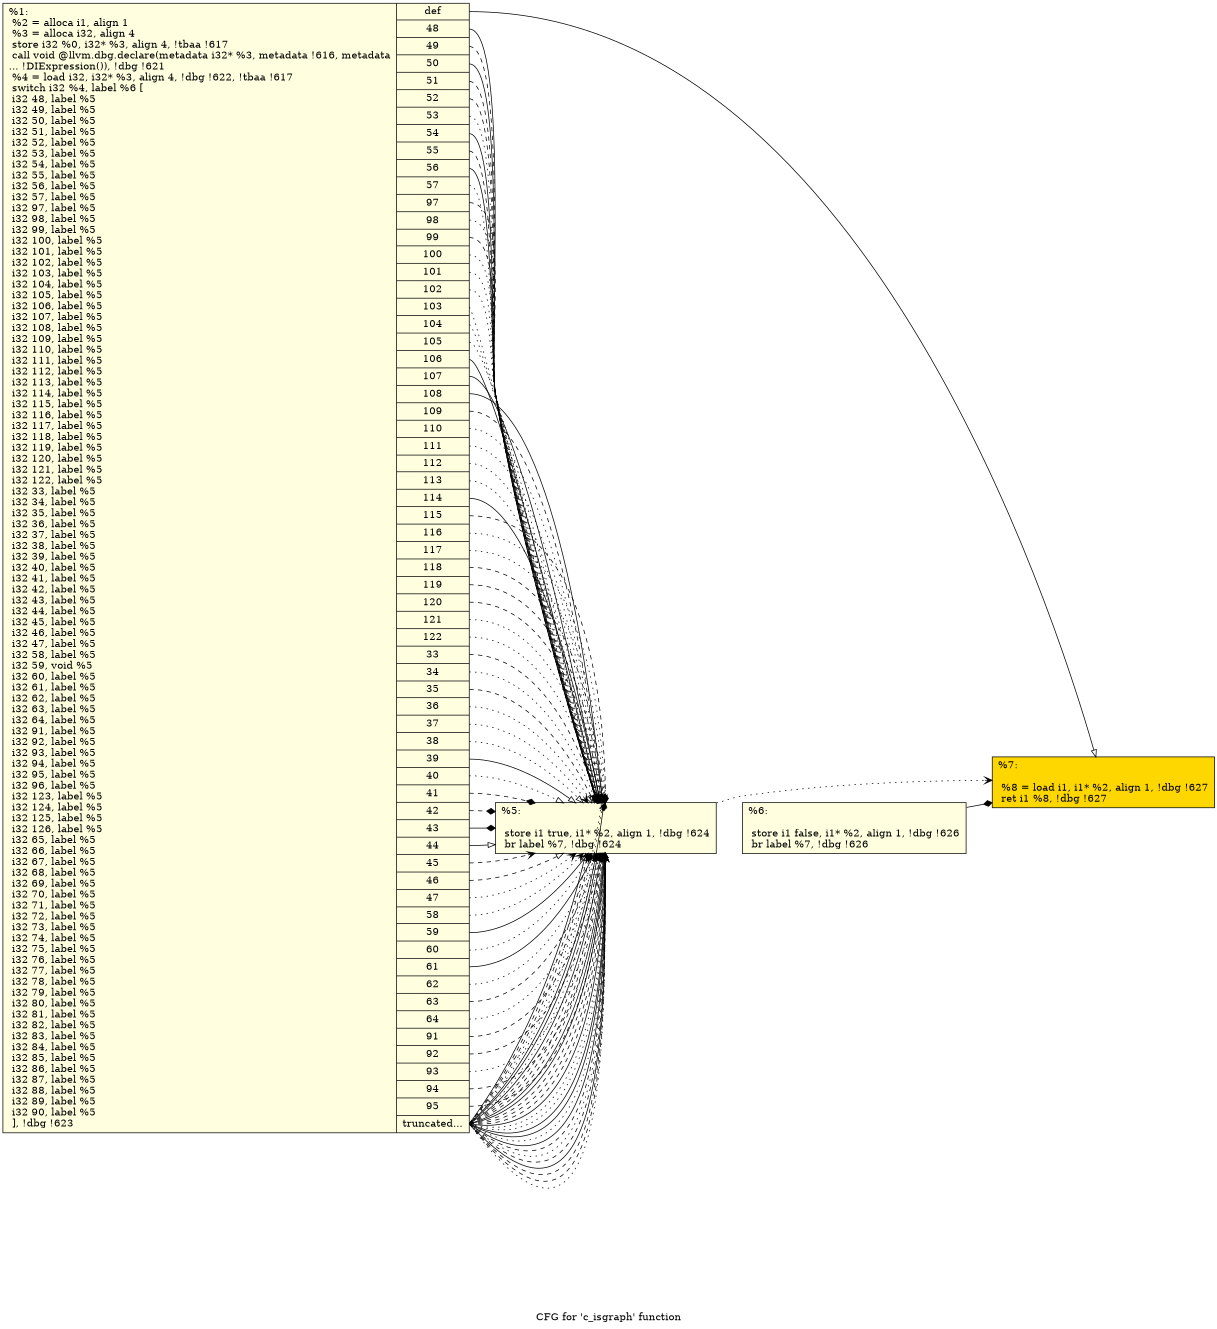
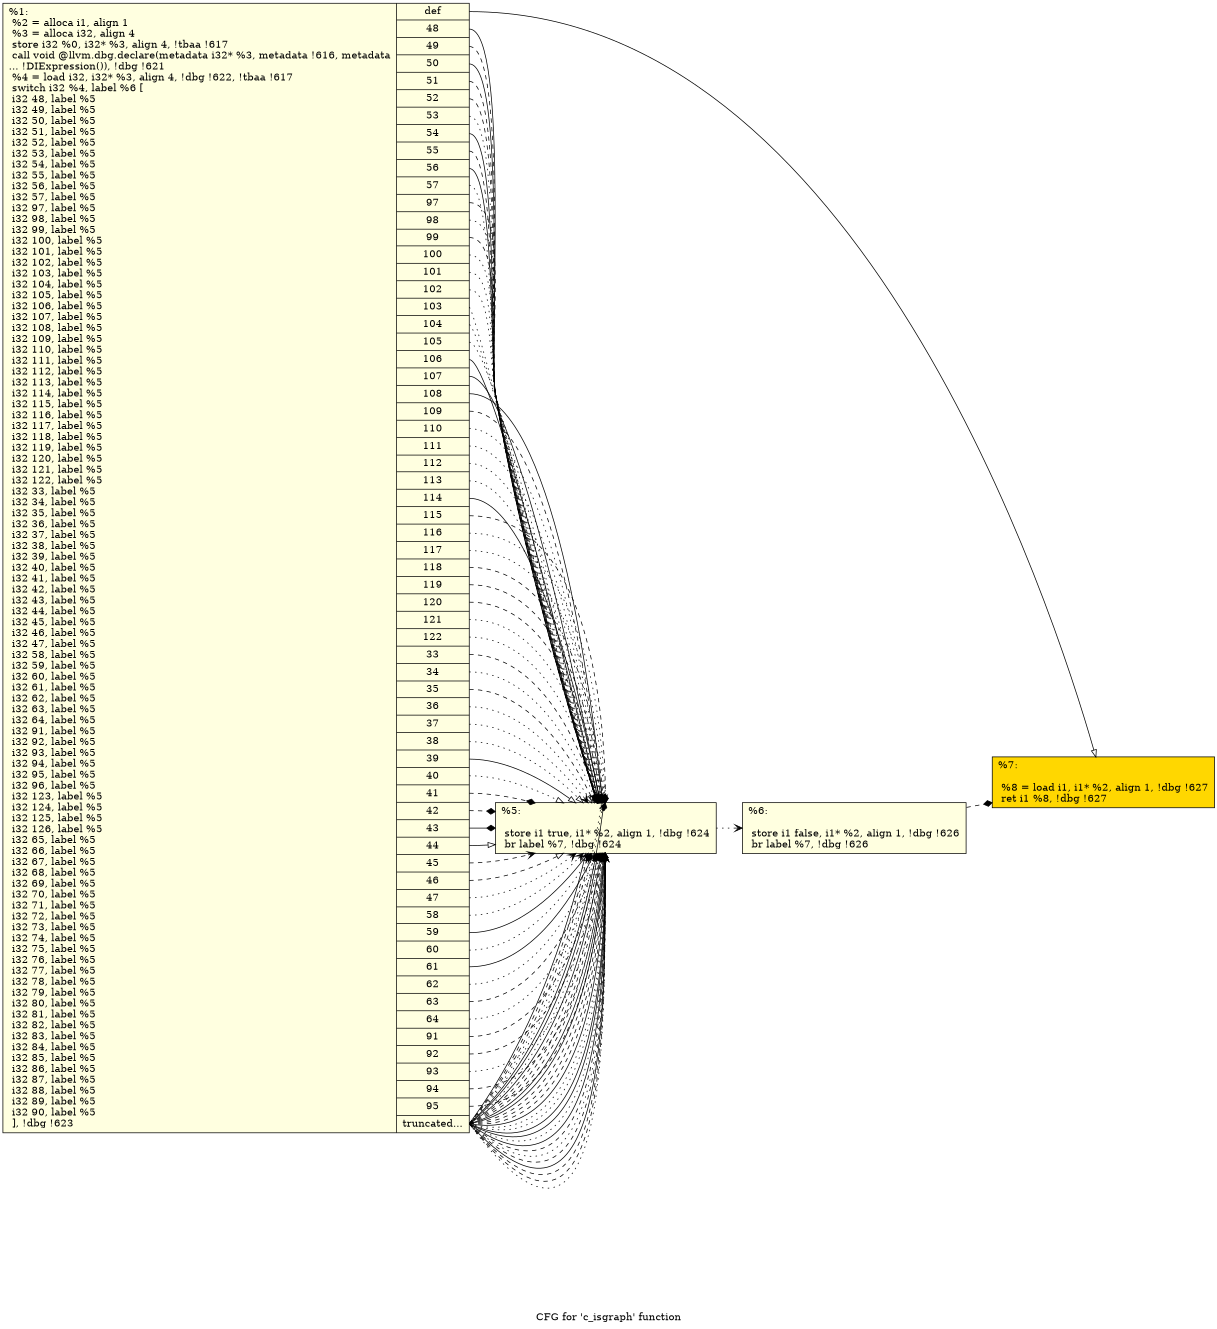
(51, 666) -> (53, 666)
(850, 785) -> (726, 828)
(975, 806) -> (975, 806)
